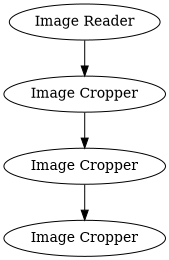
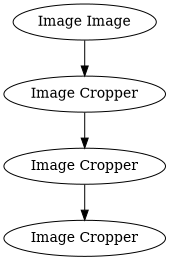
(85, 22) -> (85, 22)
